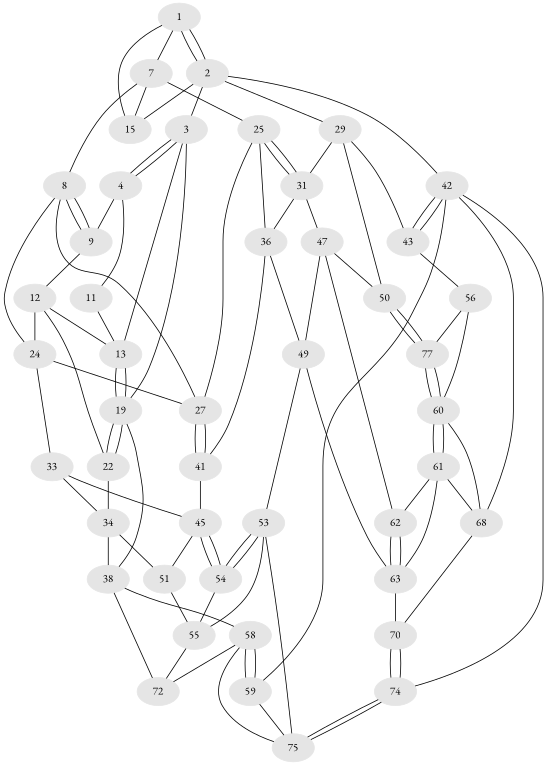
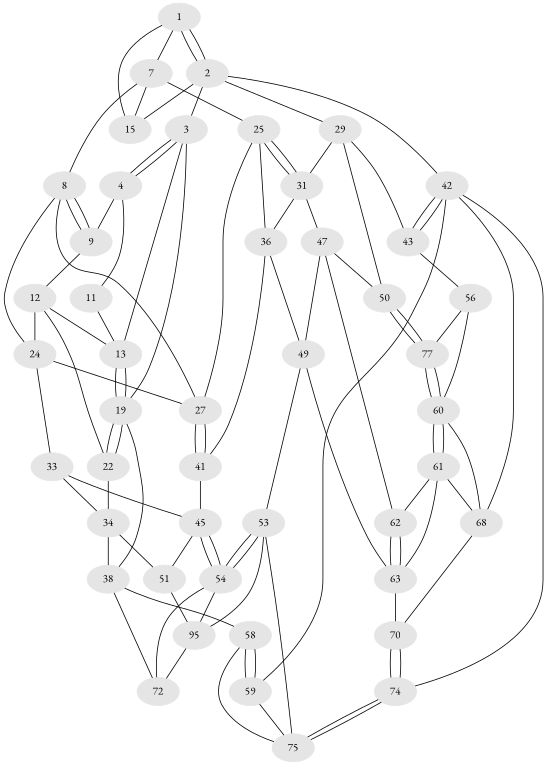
(194, 635) -> (194, 635)
(204, 663) -> (165, 624)
